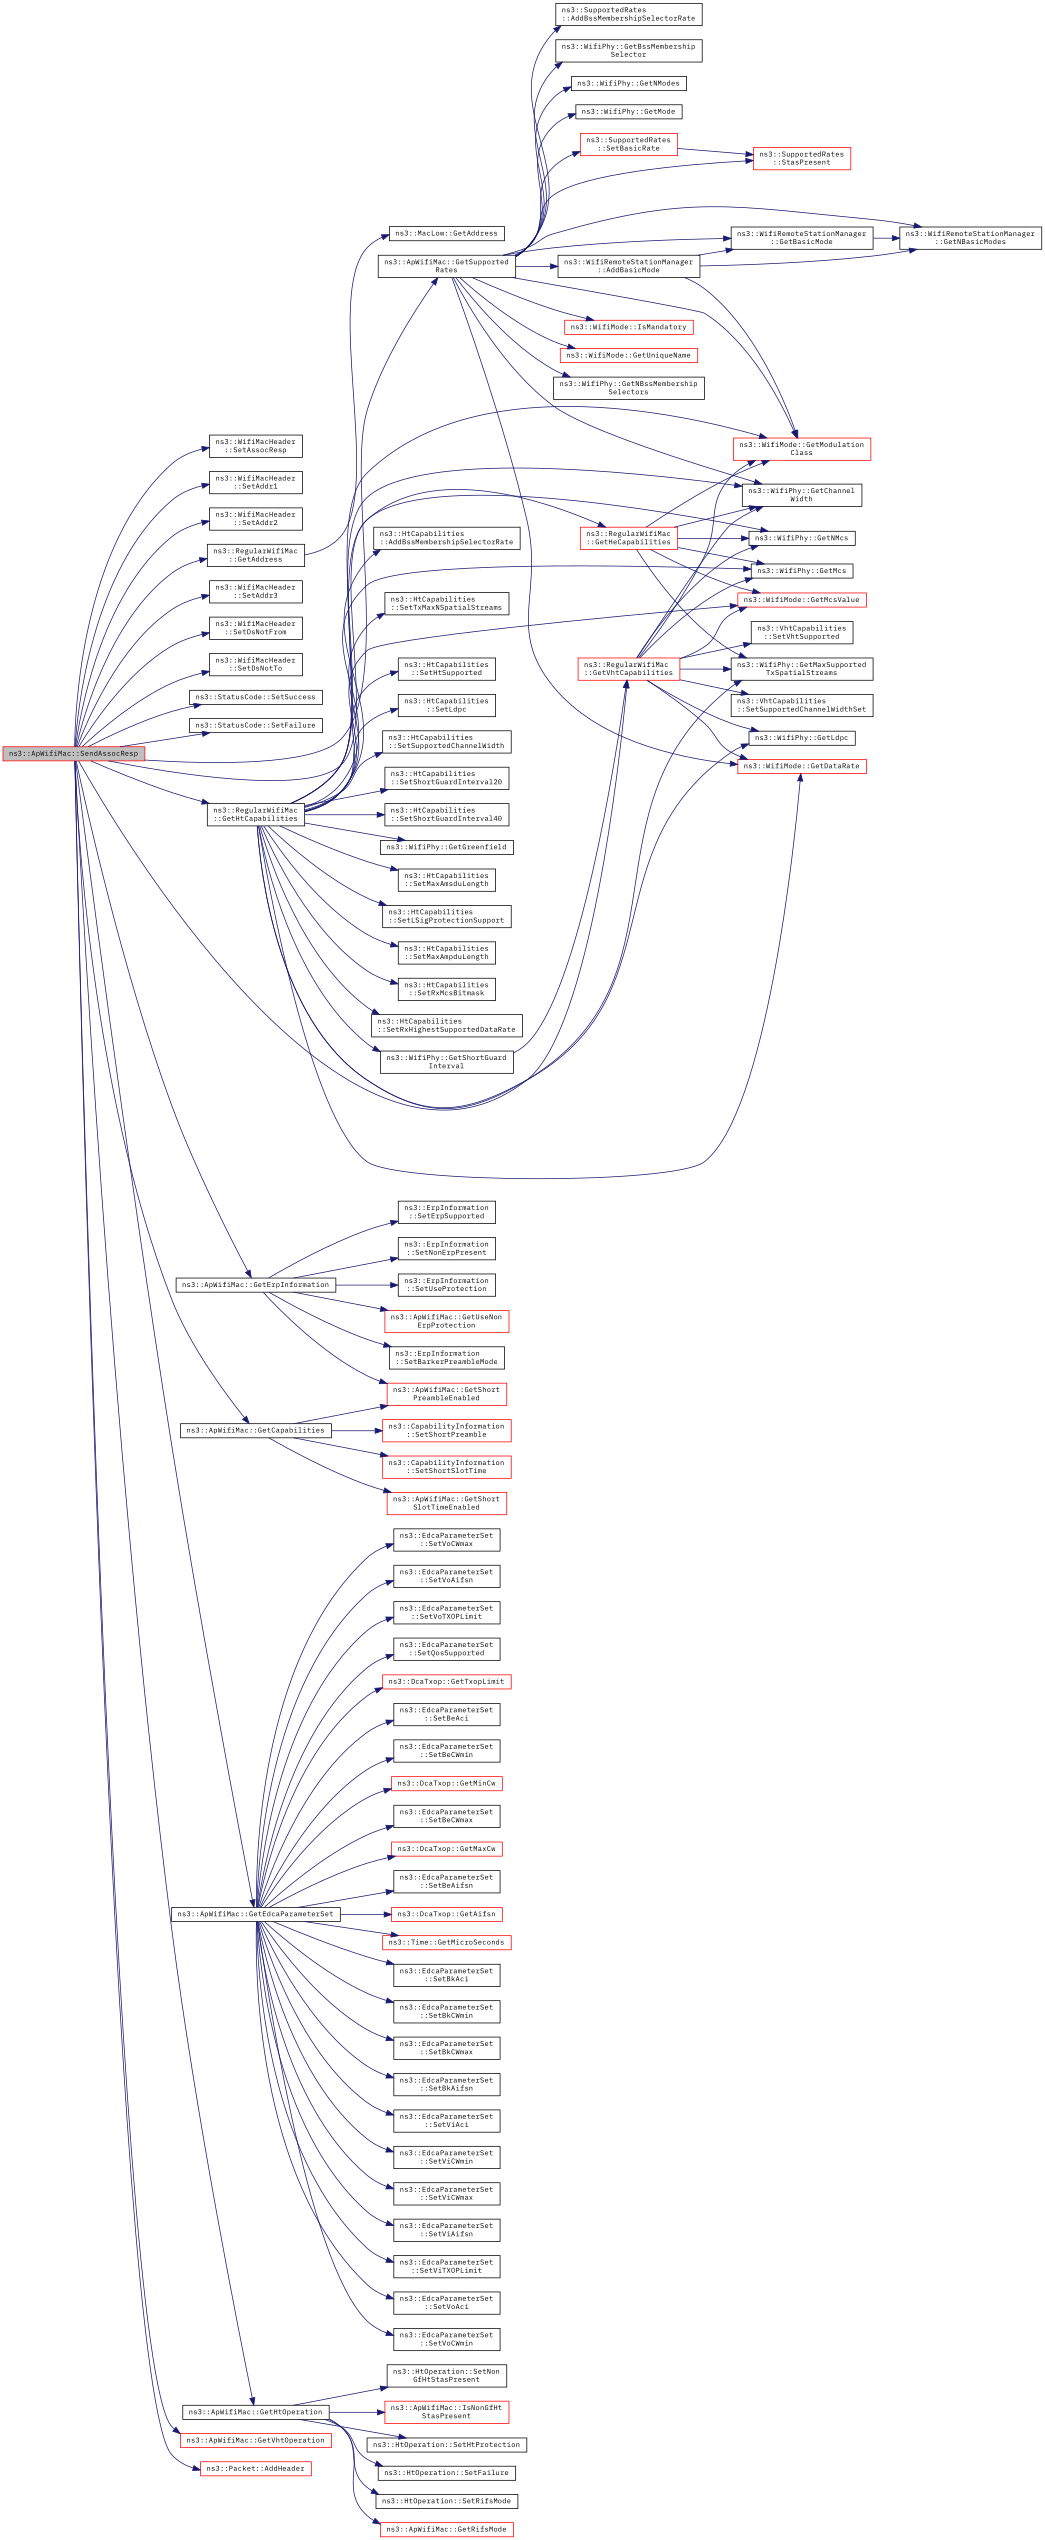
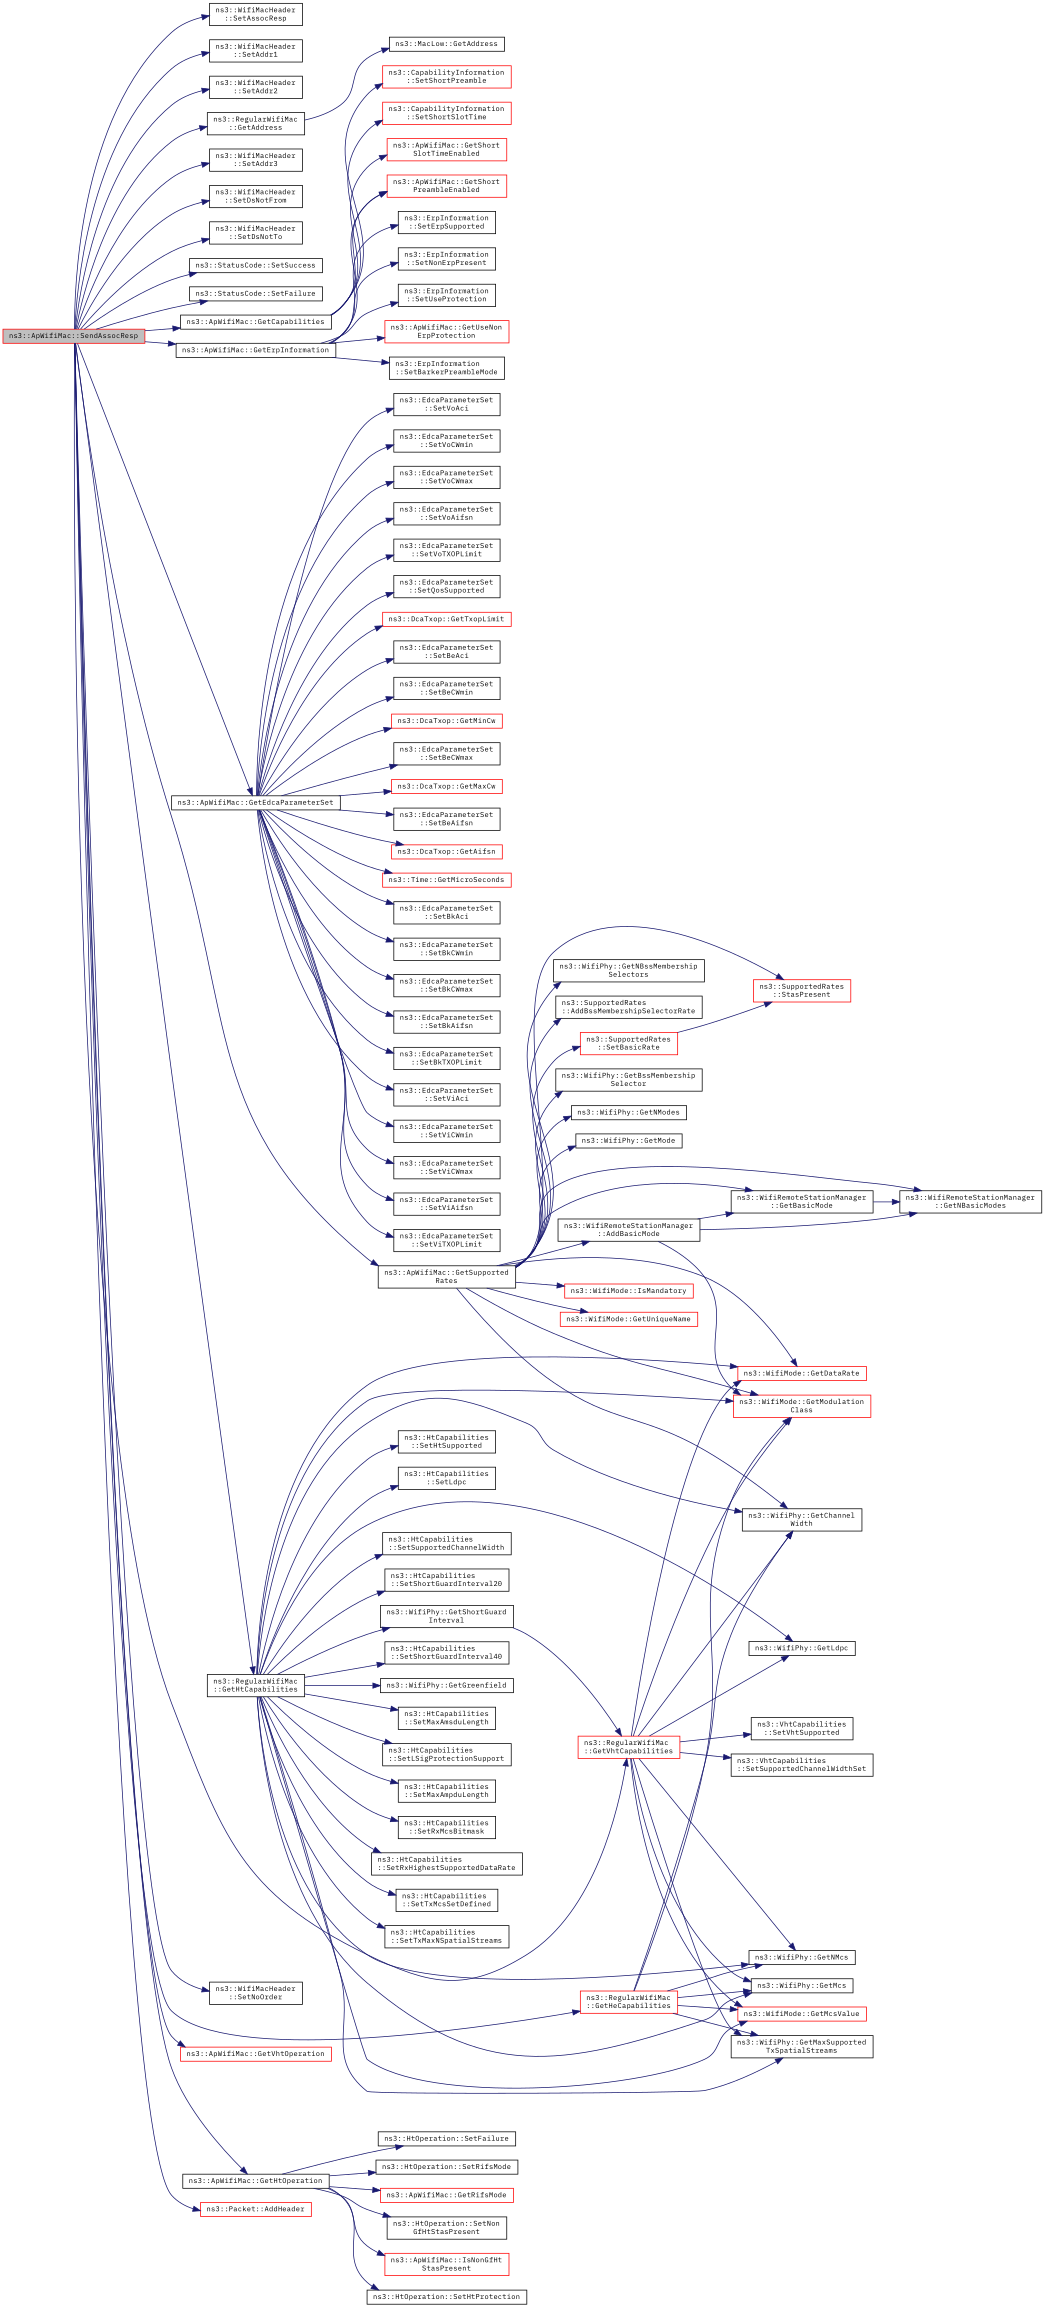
(447, 538) -> (447, 1900)
none -> (447, 1058)
none -> (256, 1993)
